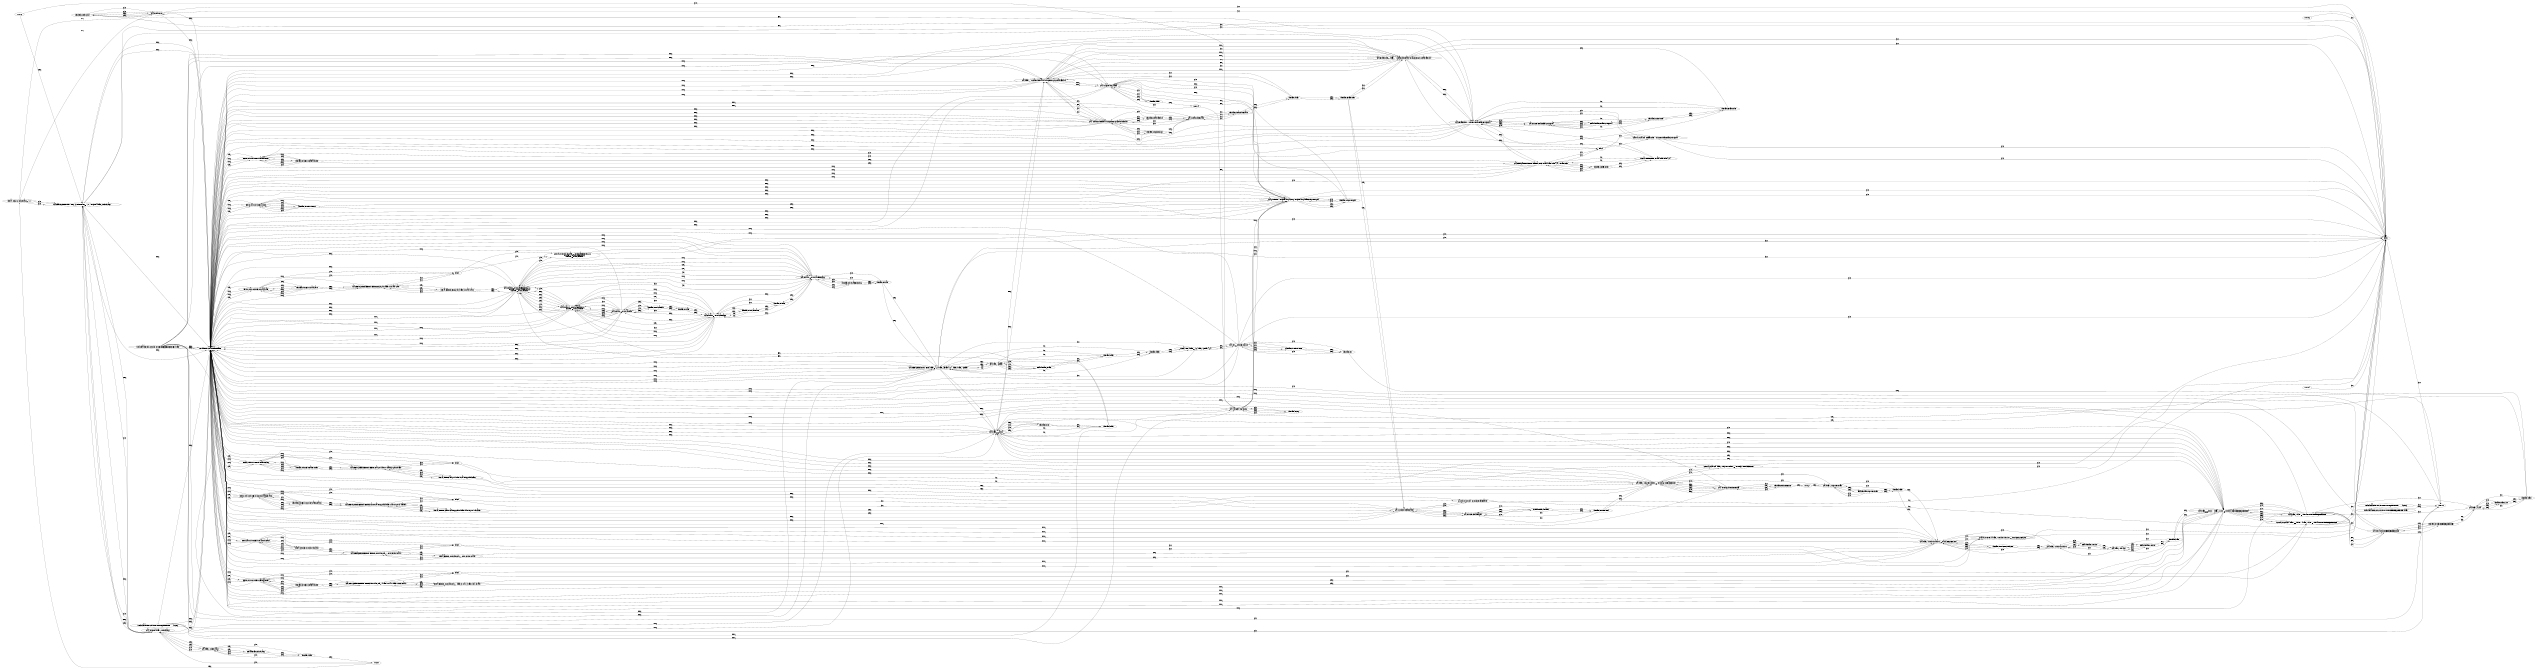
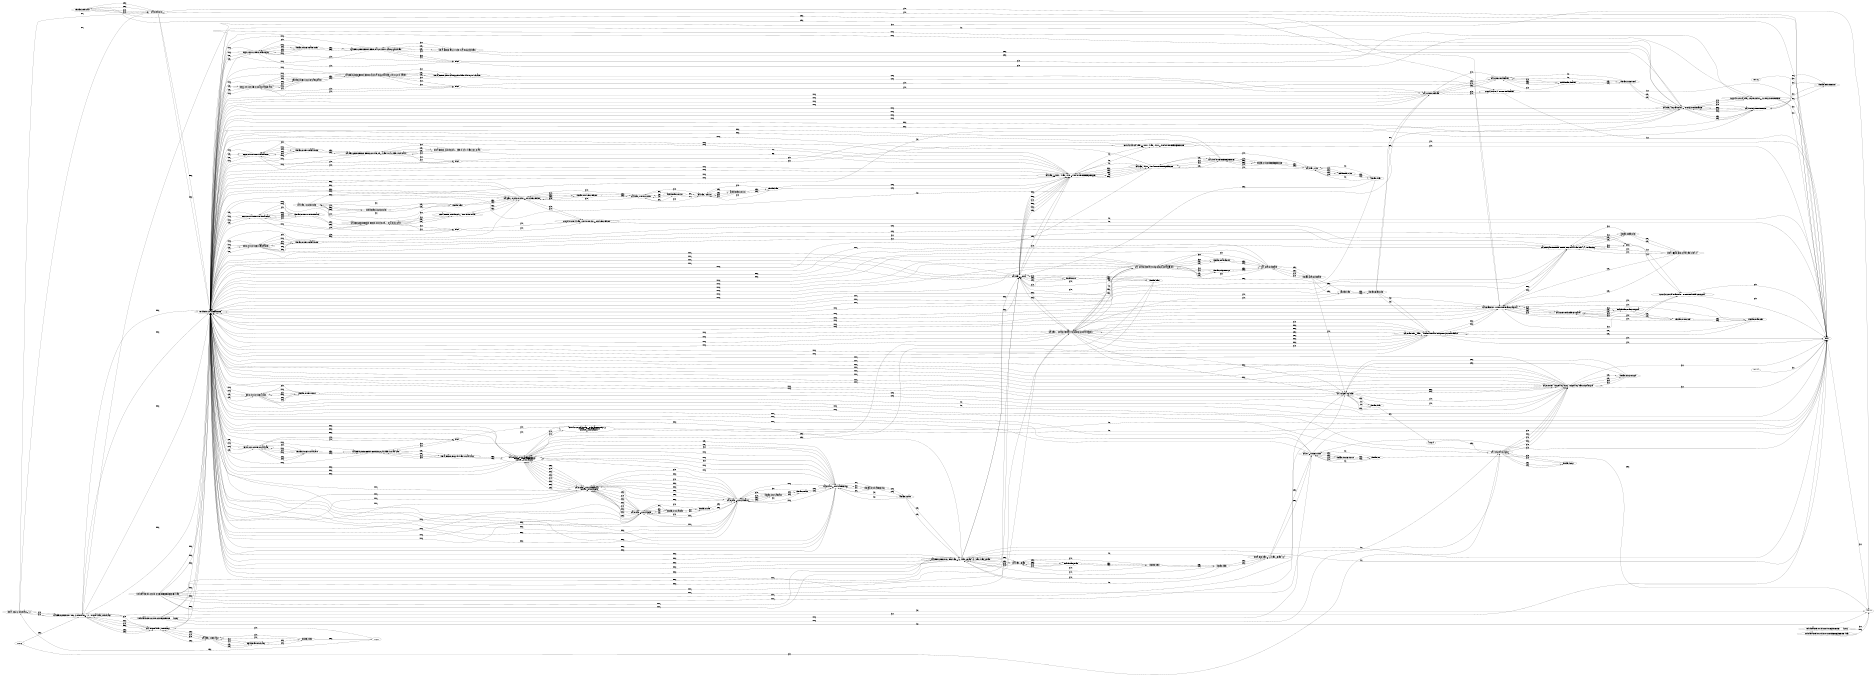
(1149, 107) -> (1329, 335)
(1337, 391) -> (1194, 28)
(1807, 486) -> none
(1404, 510) -> (1431, 93)
(307, 548) -> (307, 215)
